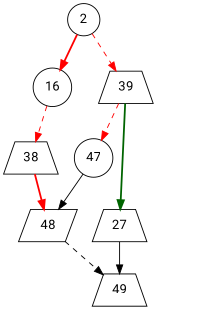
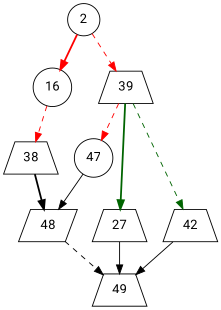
(38, 187) -> (38, 187)
none -> (190, 226)
